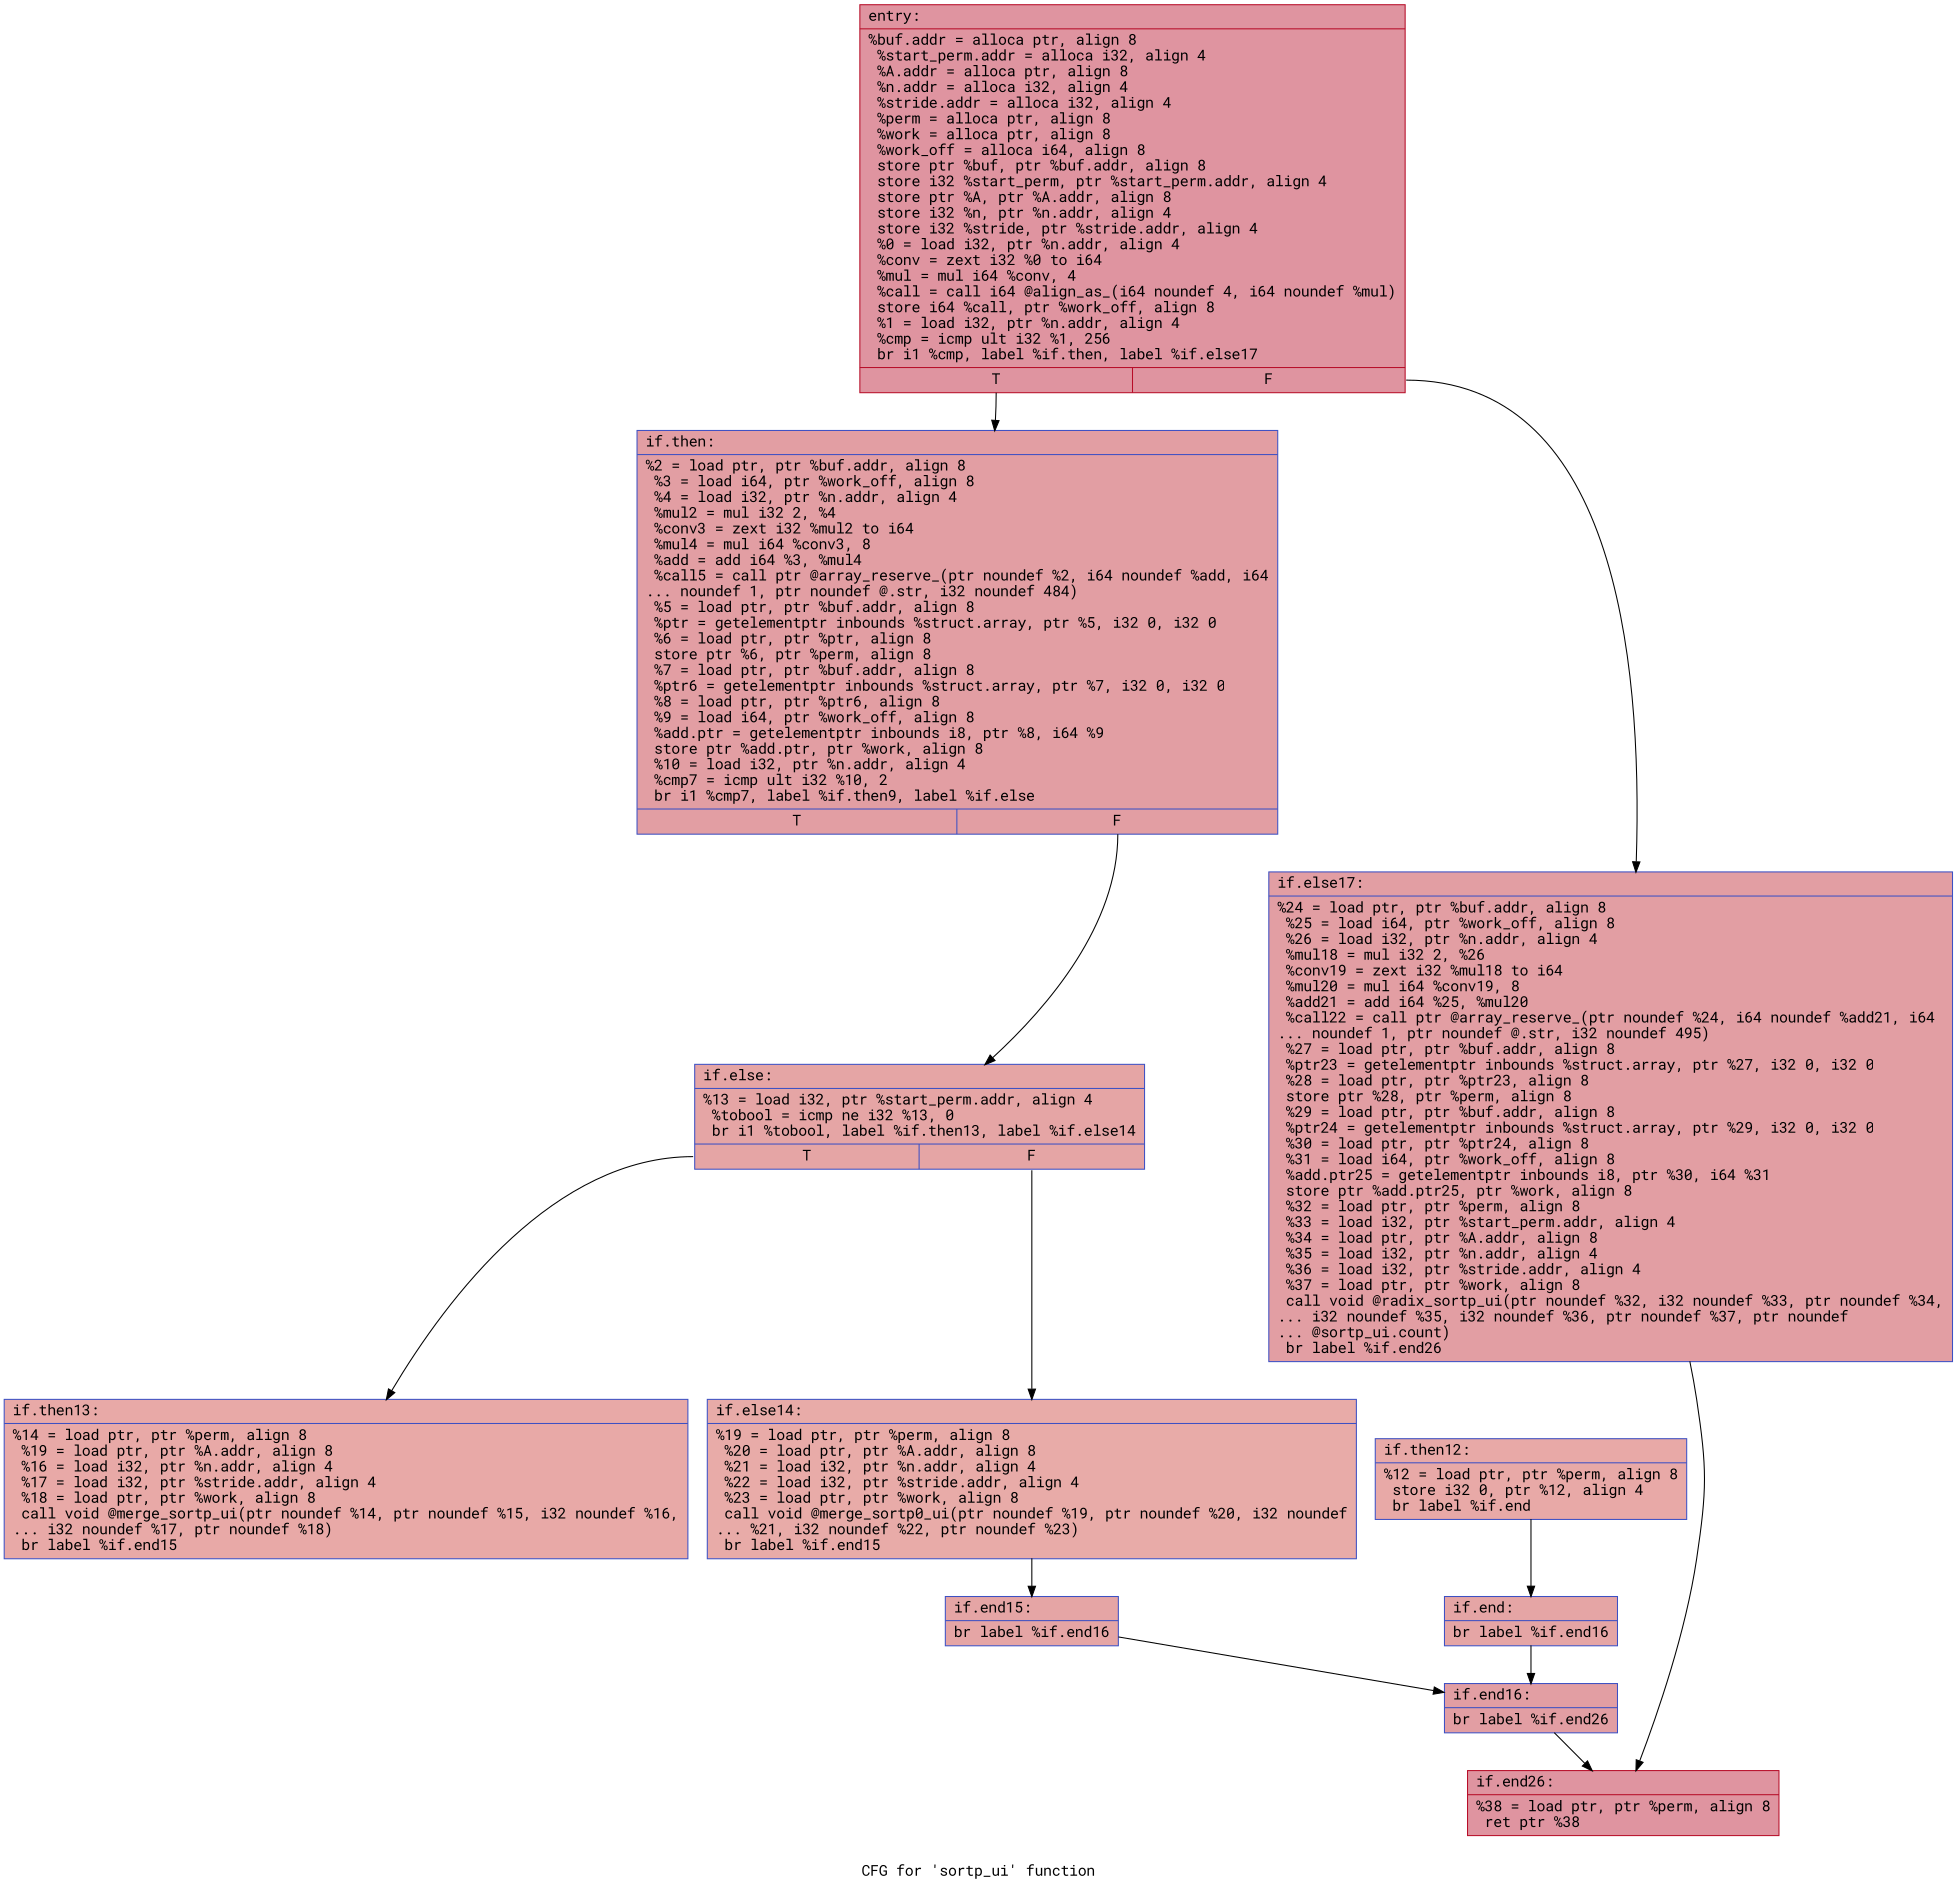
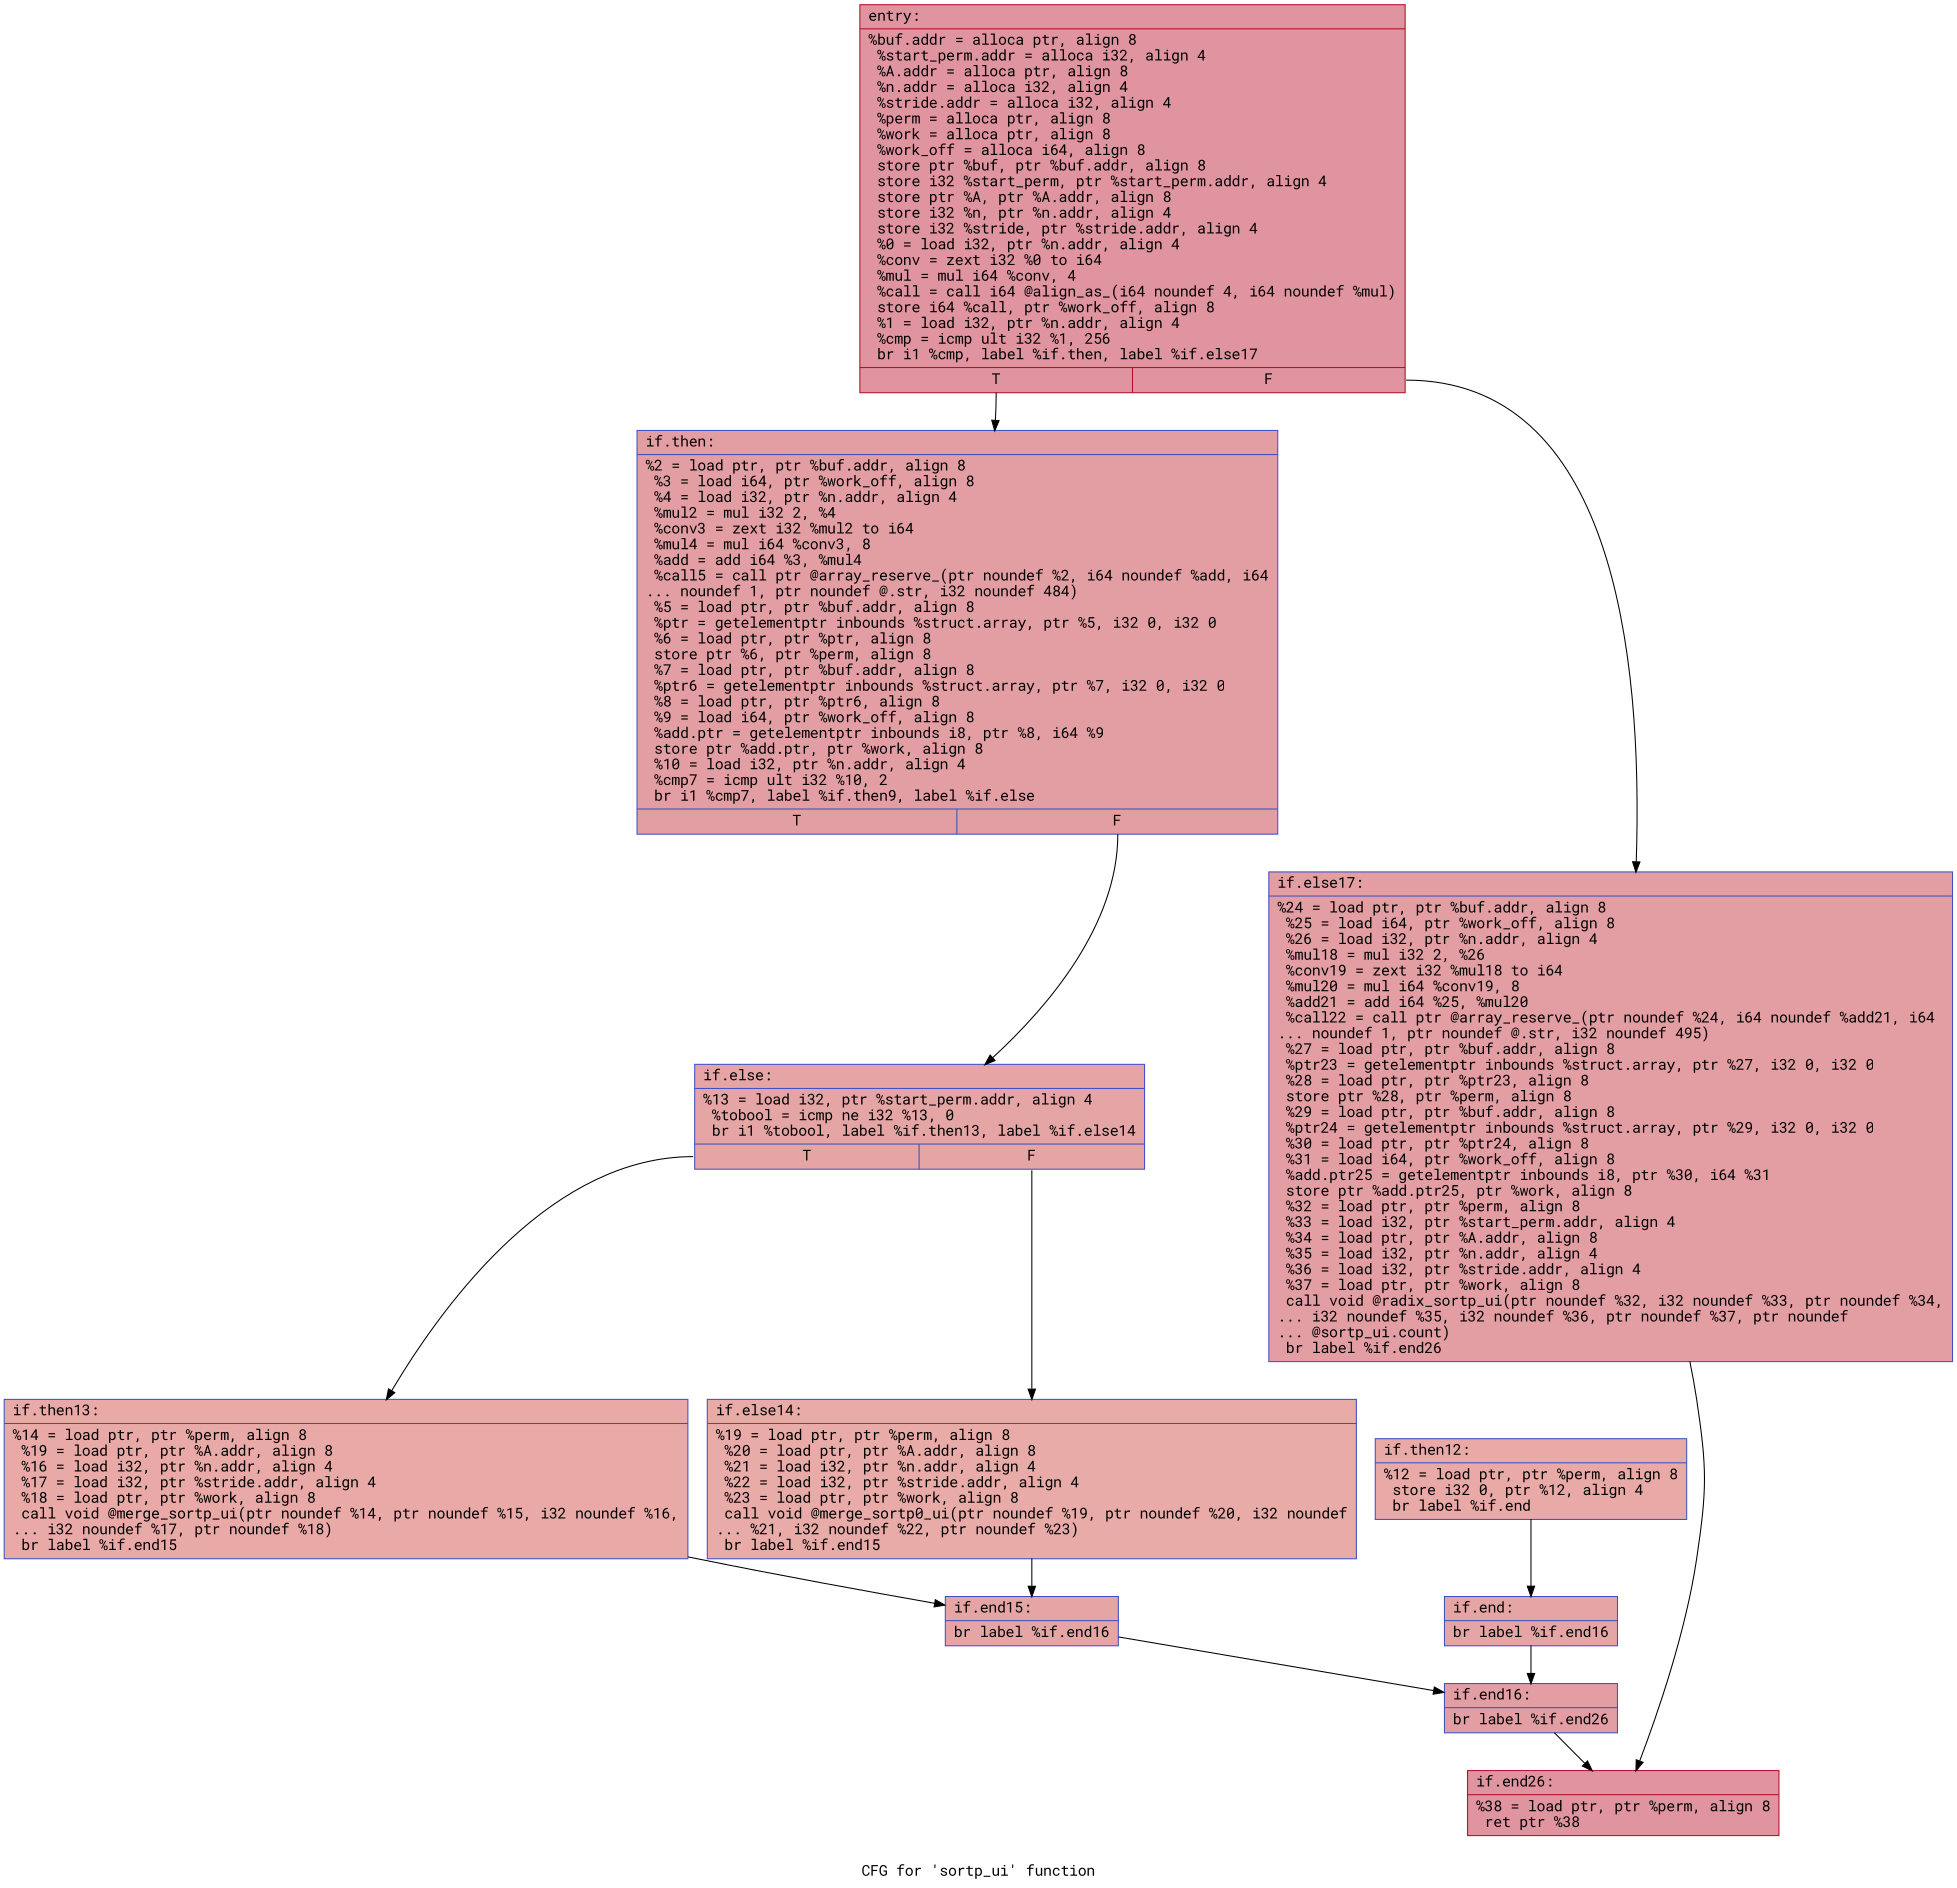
none -> (811, 1581)
